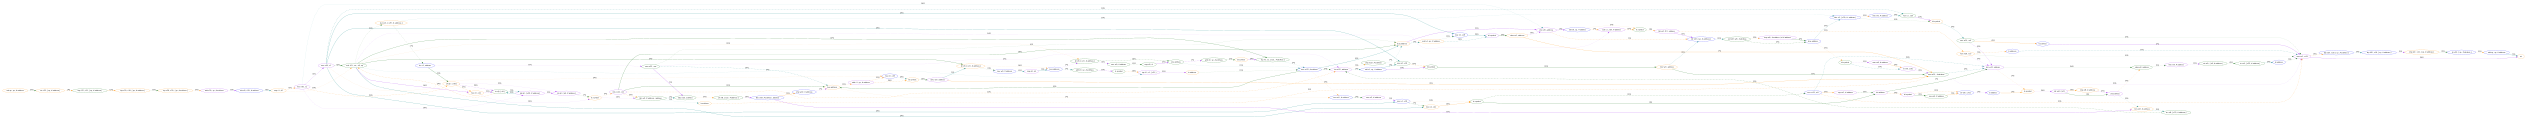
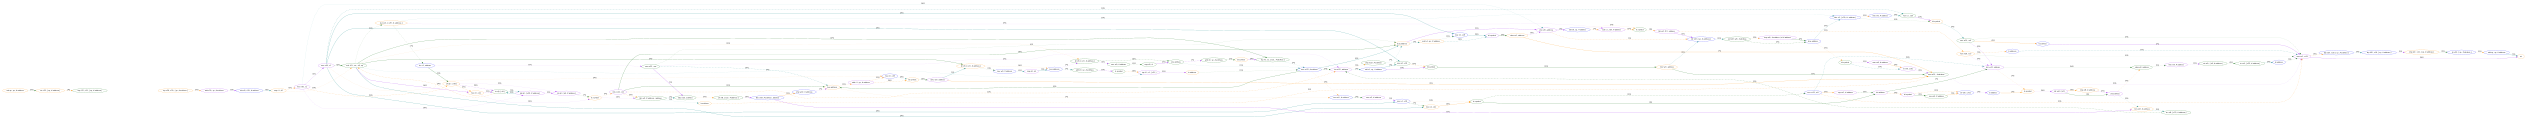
(980, 34) -> (1004, 24)
(1965, 71) -> none
(133, 91) -> none
